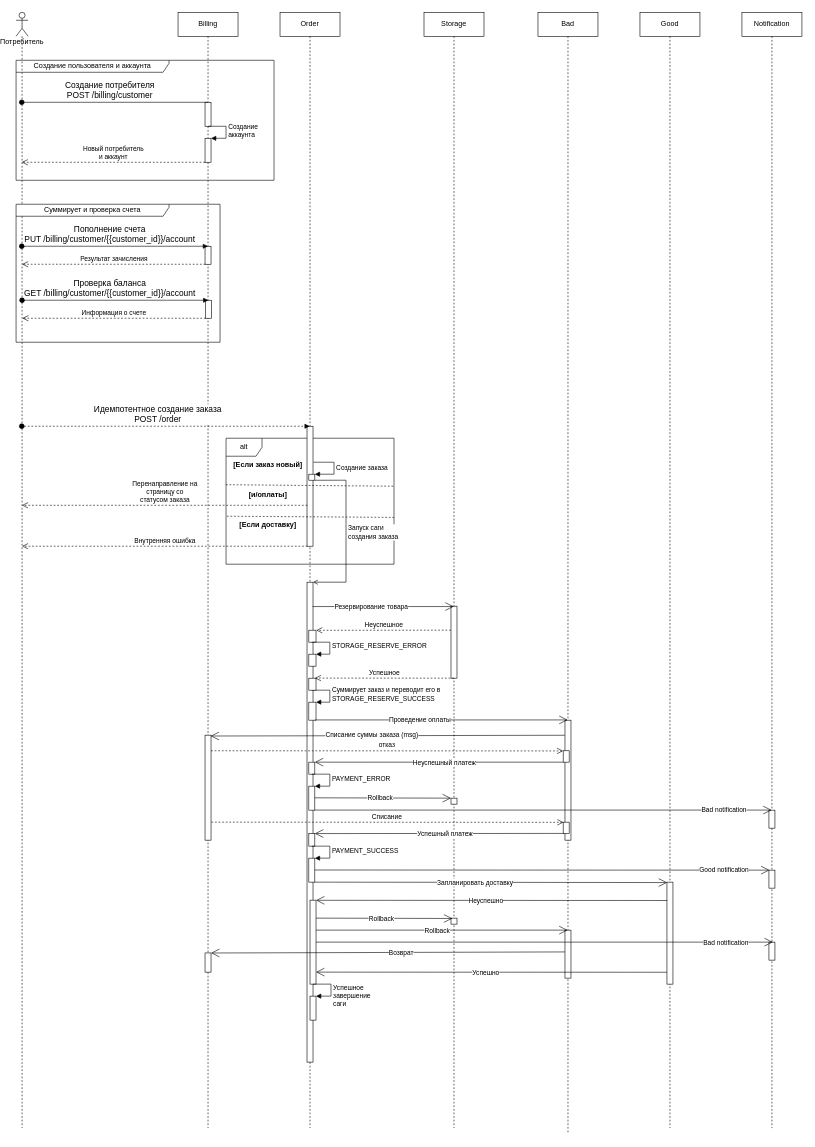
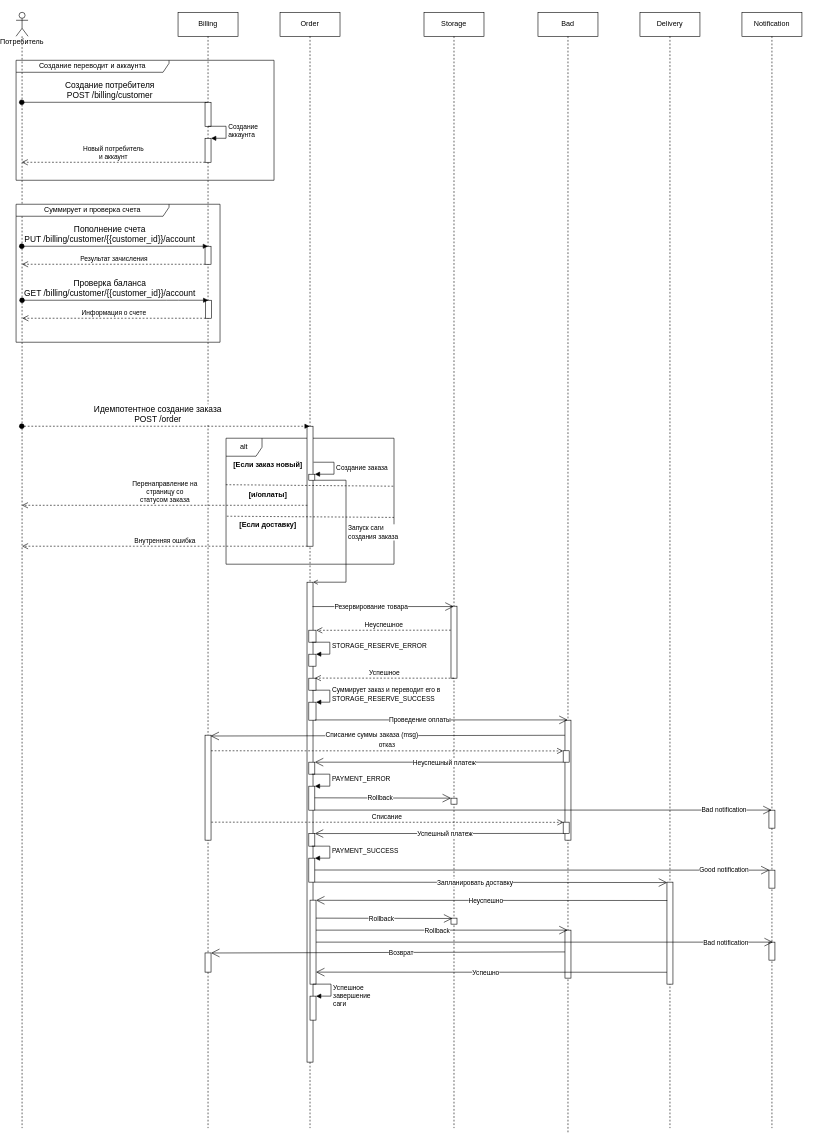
(670, 24) -> (670, 24)
(92, 66) -> (92, 66)
